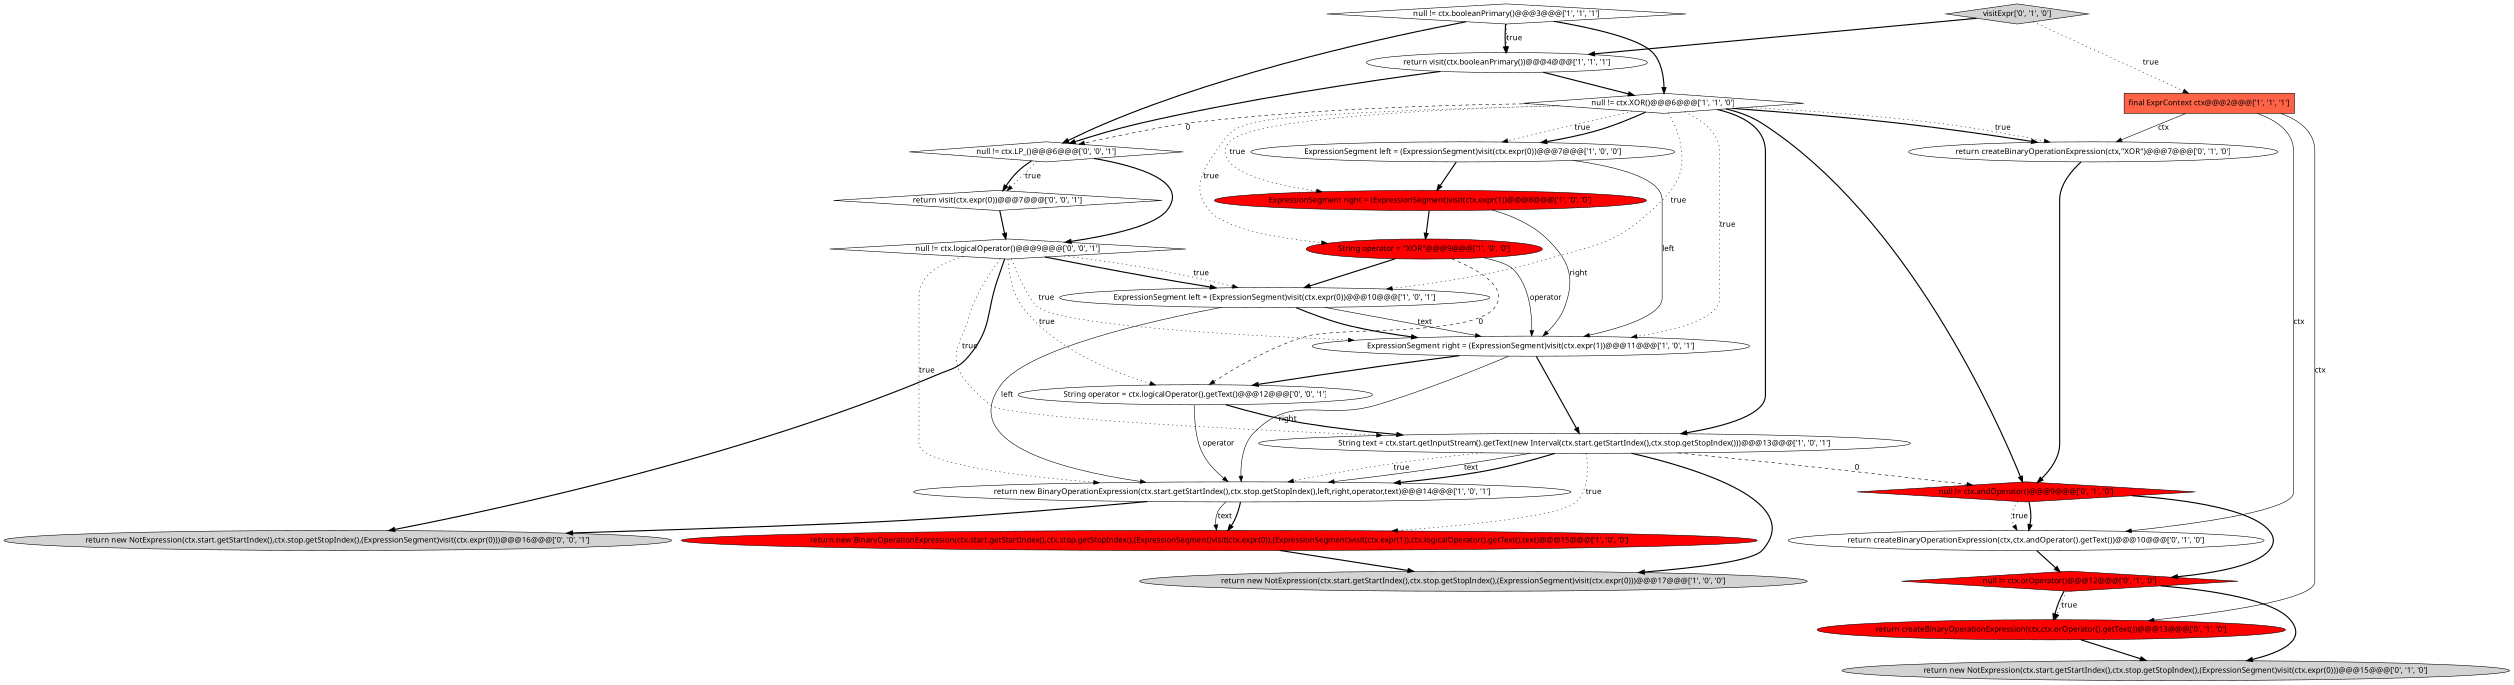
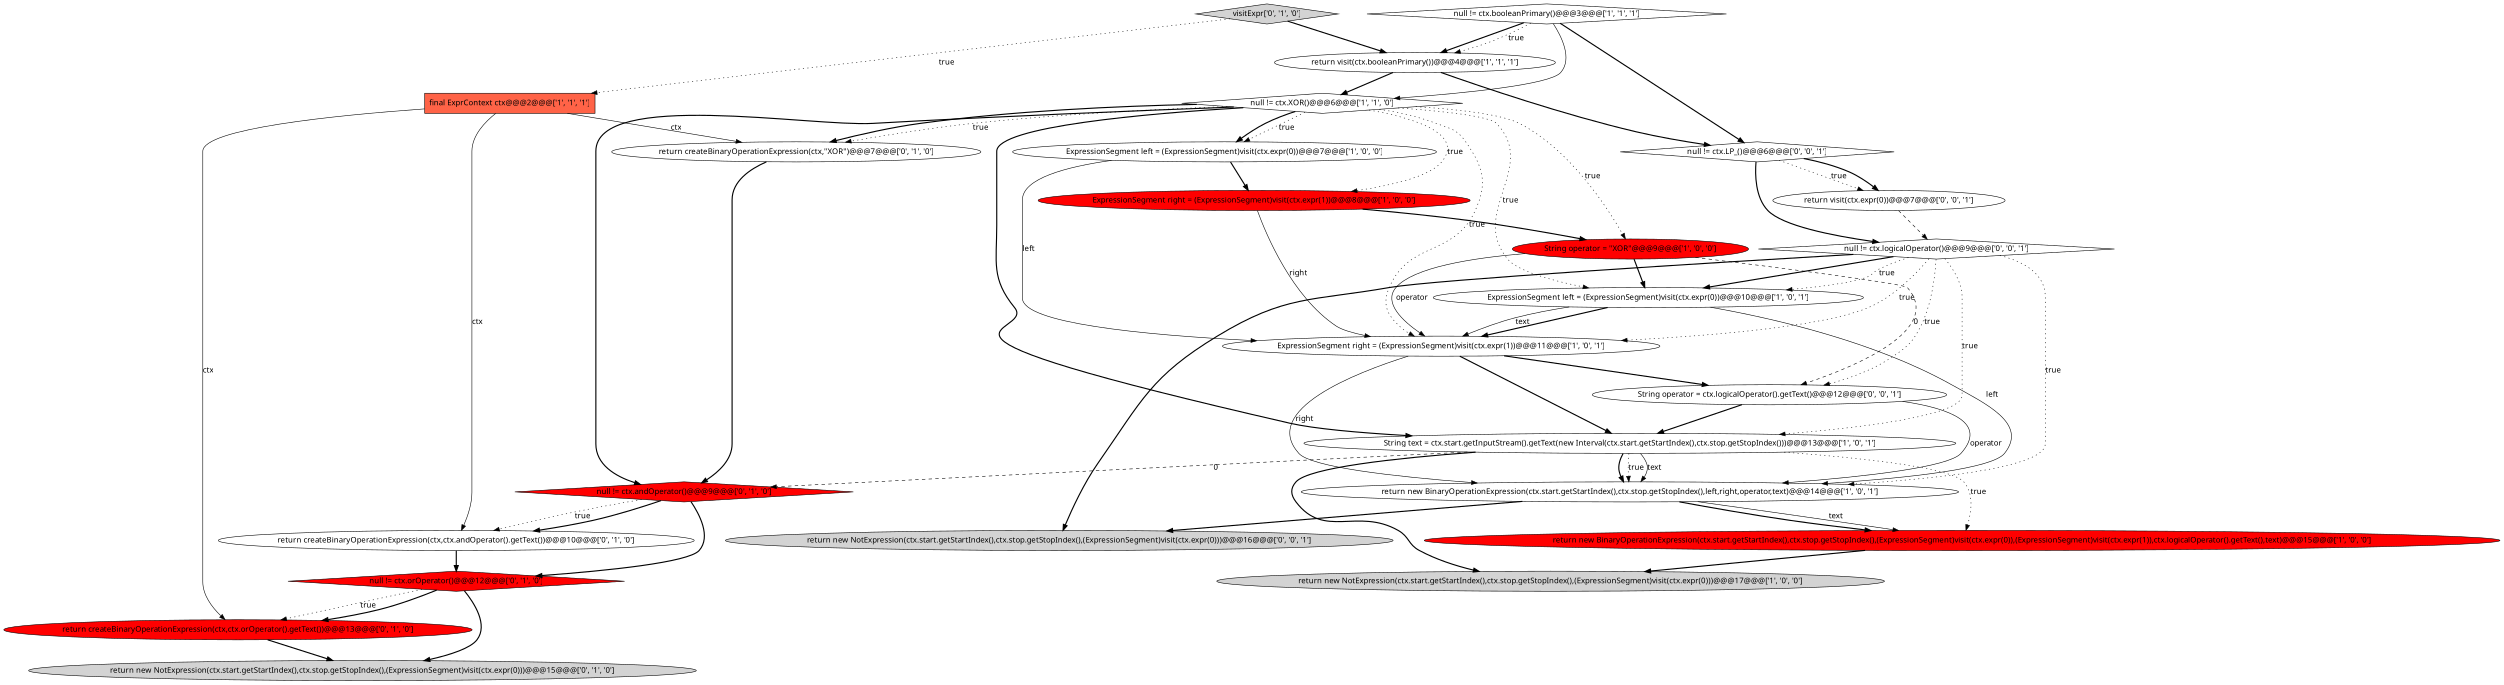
(1623, 37) -> (1508, 87)
(1306, 112) -> none
(998, 200) -> (1889, 200)
(1002, 222) -> (1911, 223)
